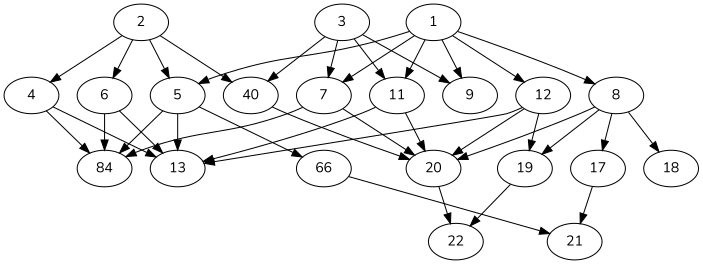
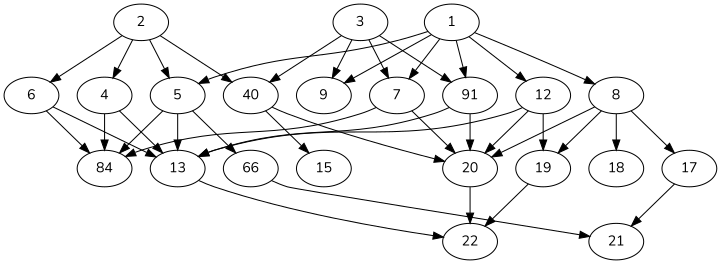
(397, 95) -> (470, 95)
none -> (324, 169)
none -> (314, 214)
